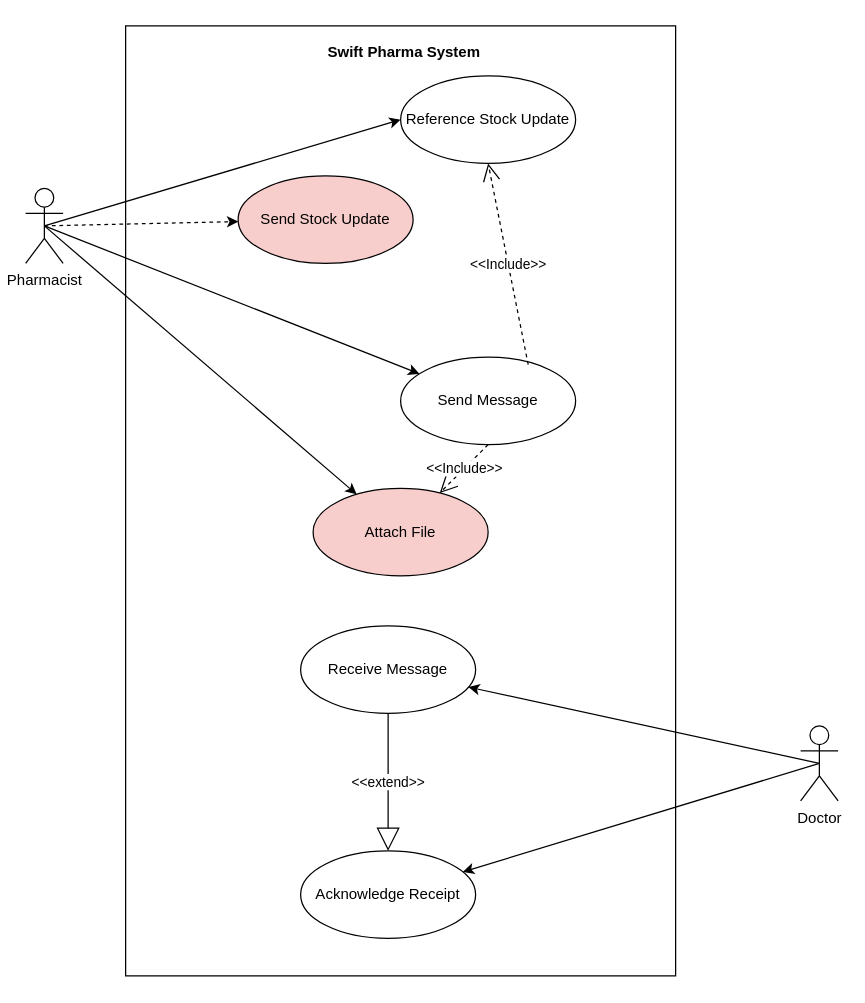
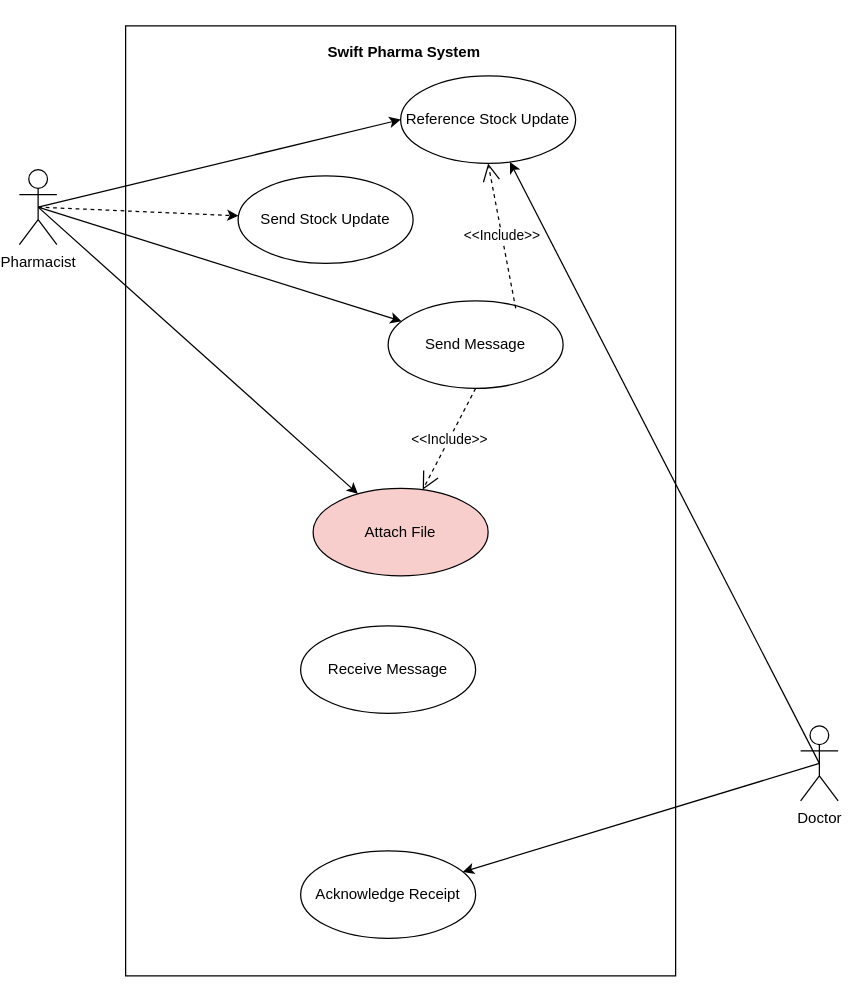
(326, 219) -> (326, 219)
(44, 226) -> (38, 207)
(488, 401) -> (476, 344)
(646, 725) -> (665, 463)
(388, 771) -> none
